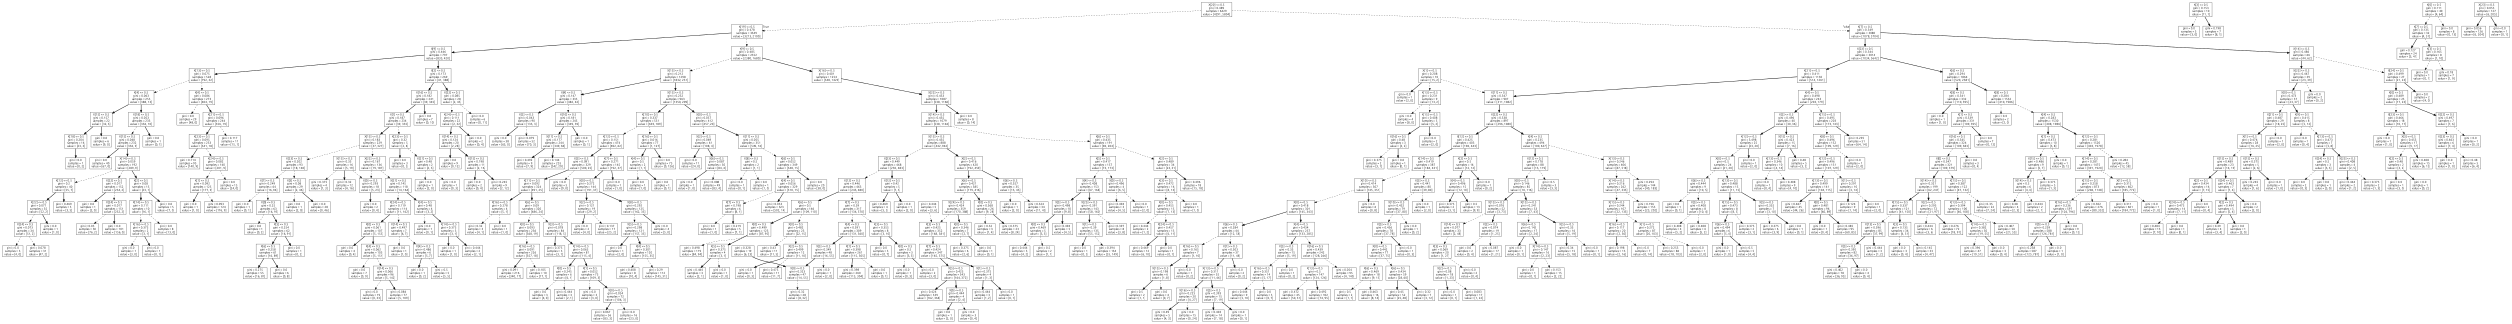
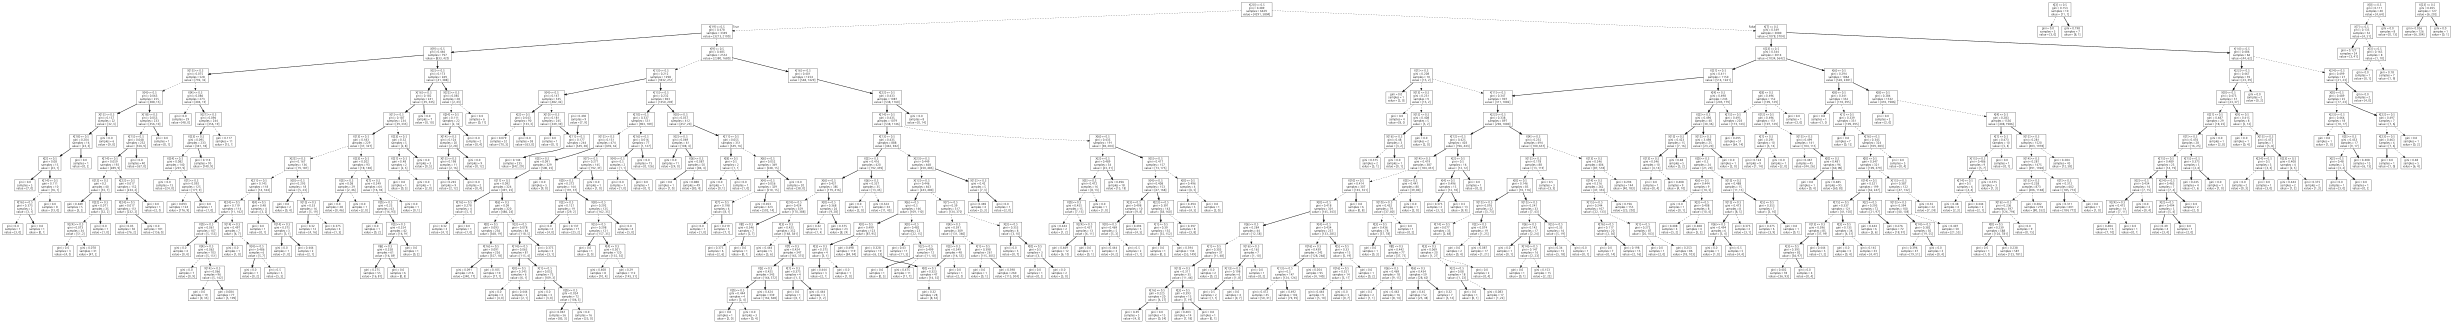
(1827, 129) -> (1750, 108)
(539, 153) -> (578, 129)
(134, 173) -> (66, 152)
(357, 174) -> (302, 195)
(1806, 196) -> (1804, 152)
(930, 216) -> (775, 240)
